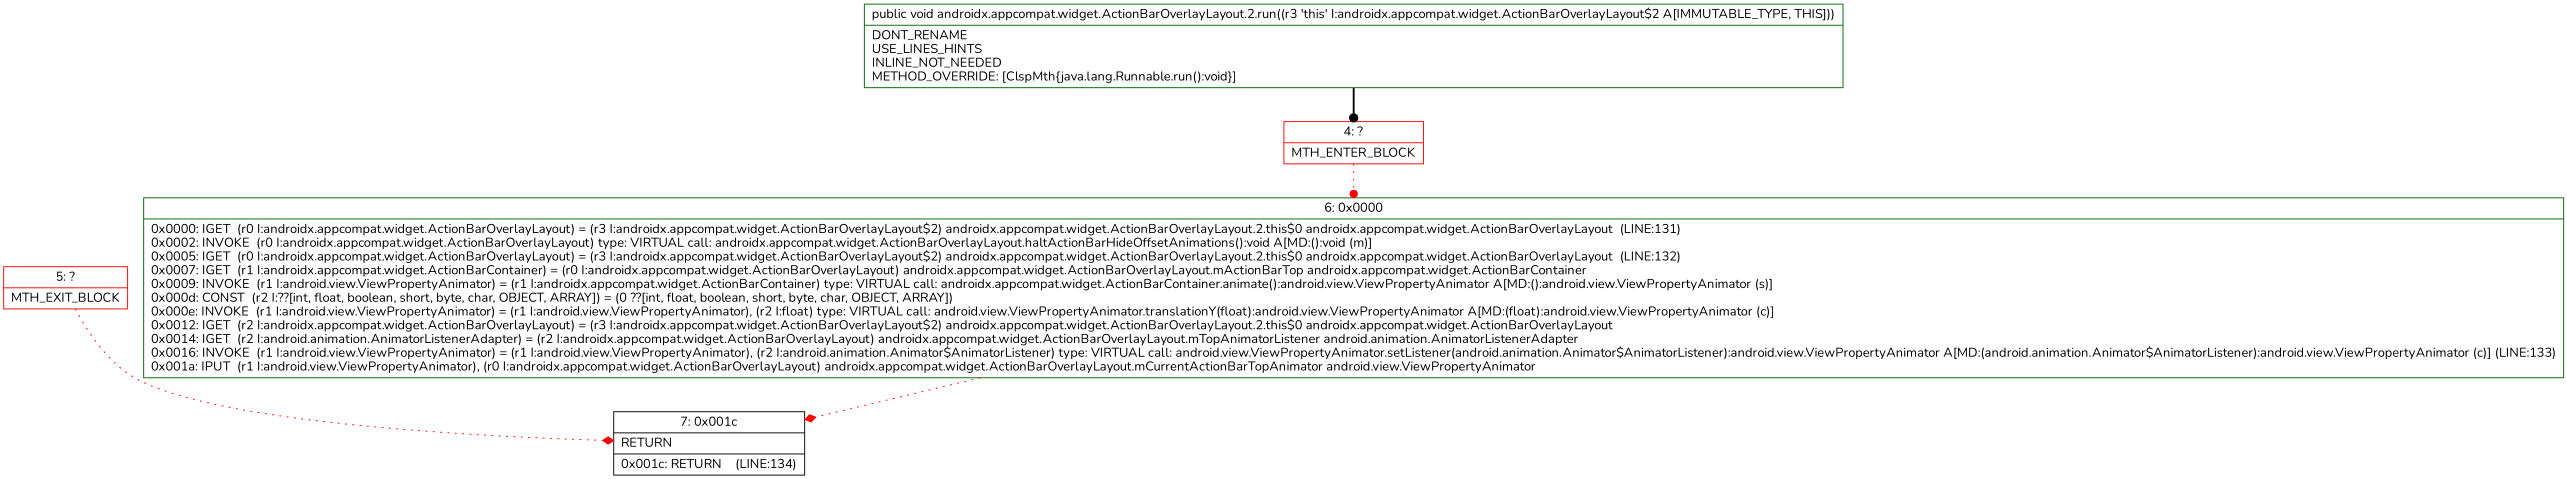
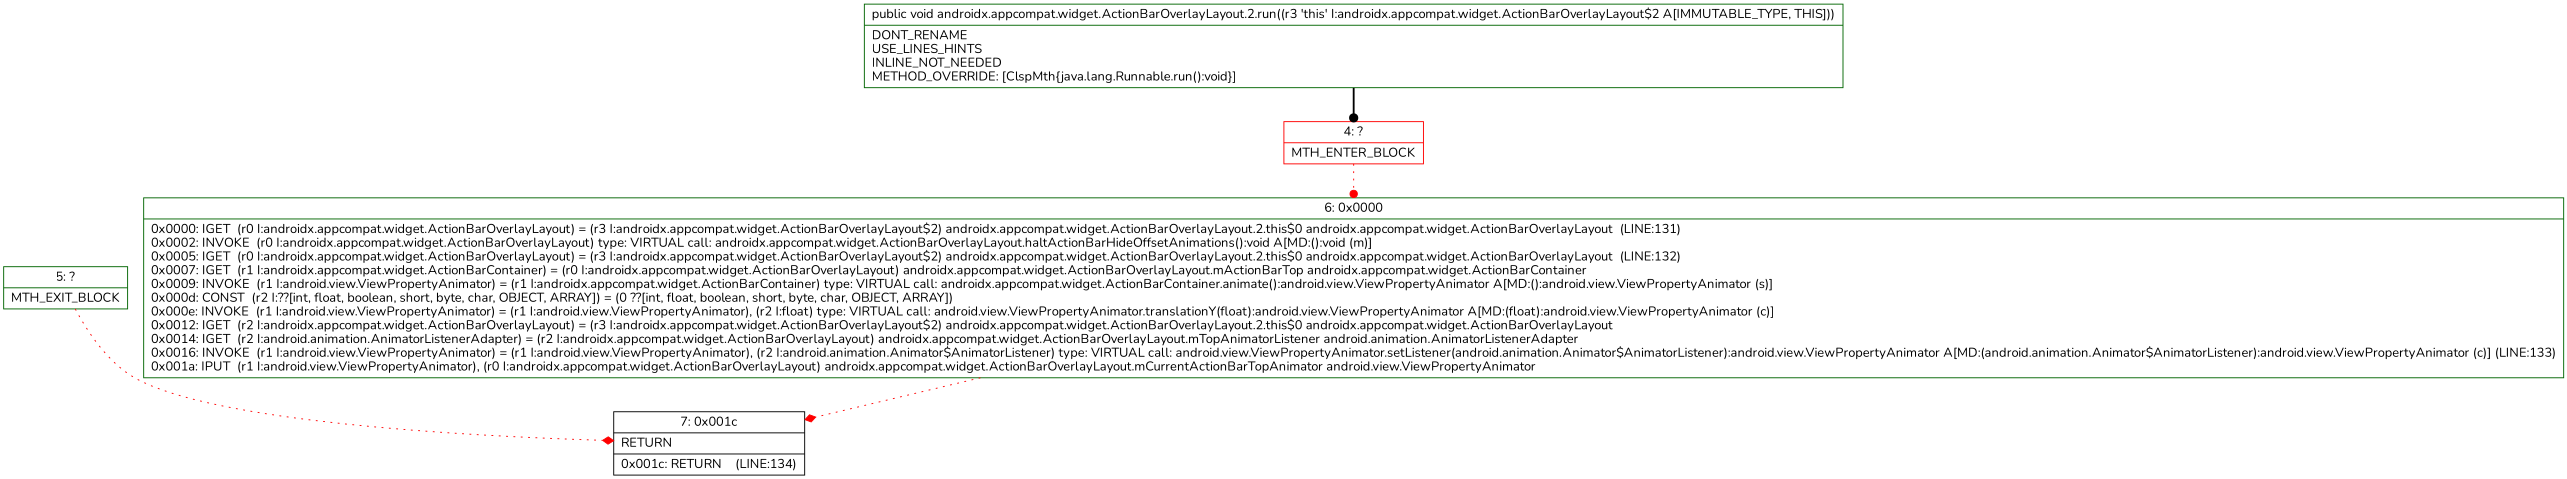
(66, 288) -> (66, 288)
